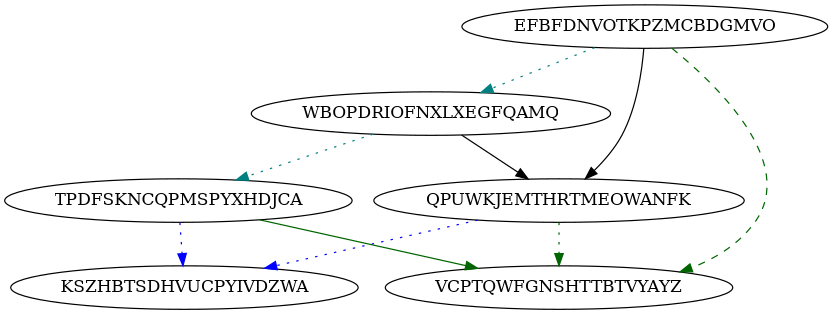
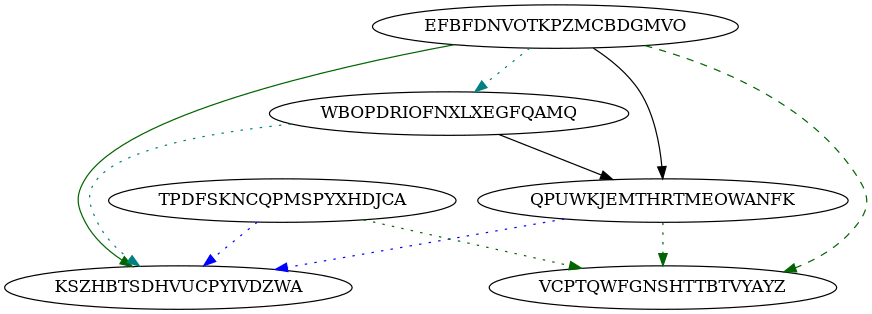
none -> (213, 105)
(310, 155) -> (144, 152)
(352, 240) -> (472, 244)
